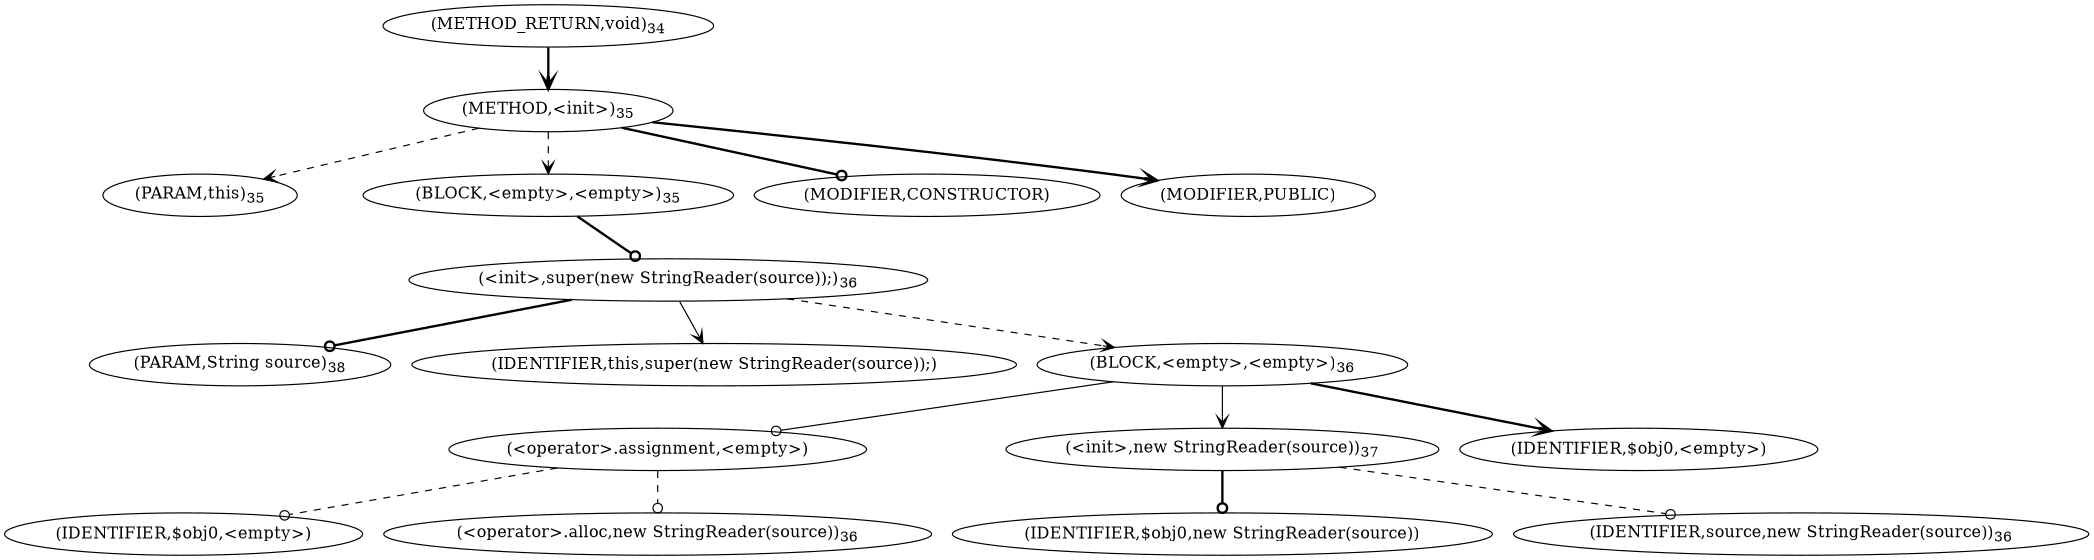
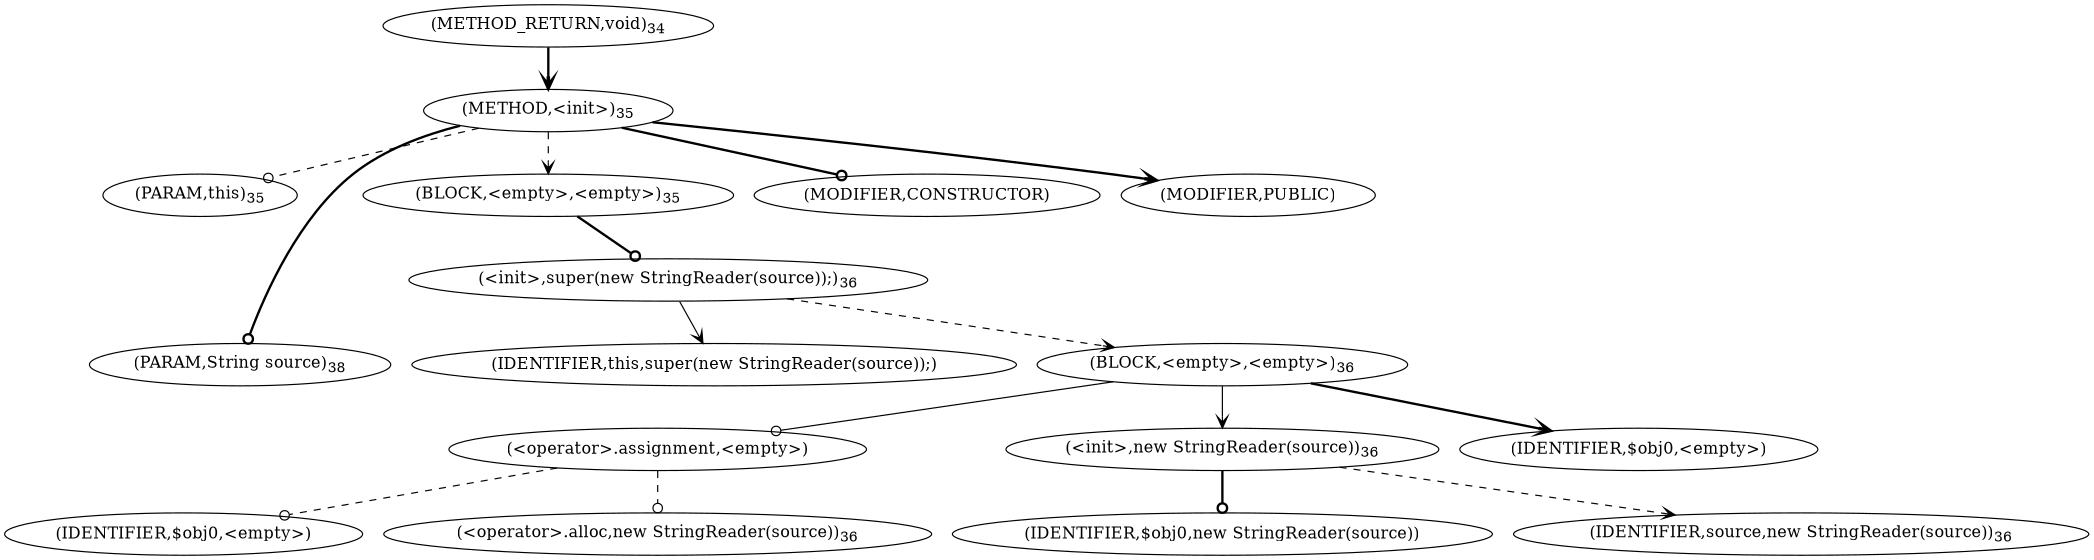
(376, 153) -> (366, 155)
(453, 323) -> (326, 200)
(1370, 448) -> (1370, 448)
(1503, 490) -> (1503, 490)
